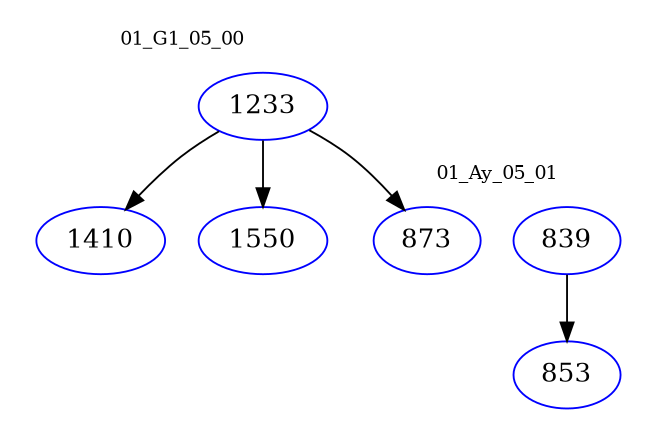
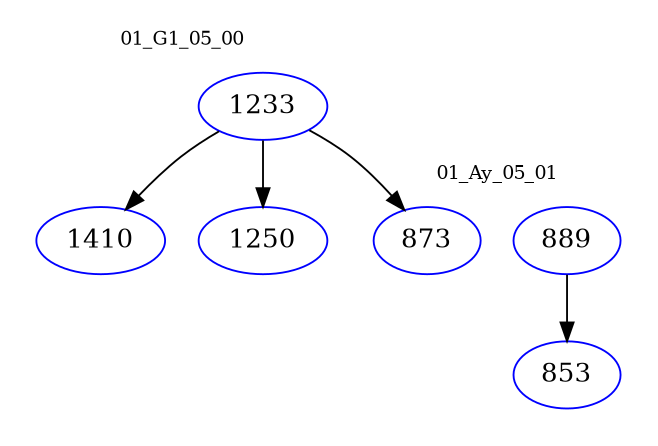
(263, 241) -> (263, 241)
(567, 241) -> (567, 241)
